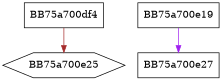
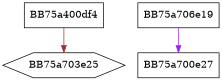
(64, 15) -> (64, 15)
(178, 15) -> (178, 15)
(64, 65) -> (64, 65)
